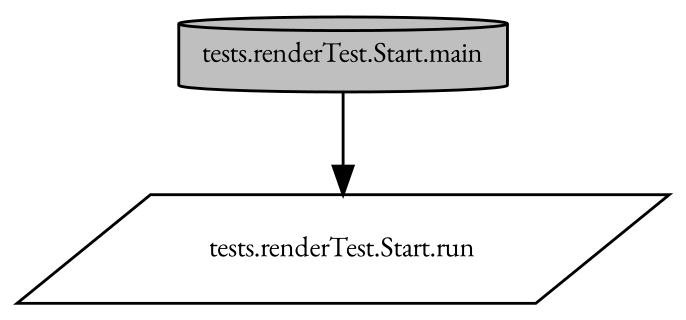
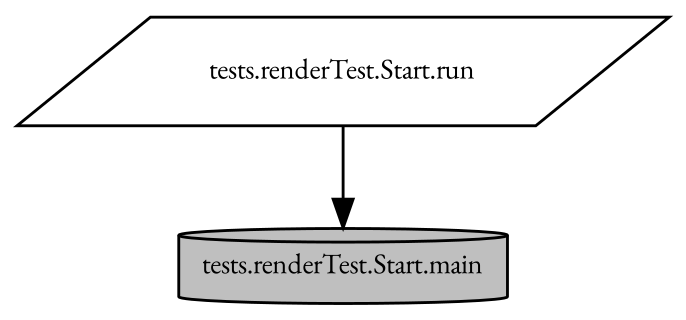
(343, 129) -> (343, 162)
